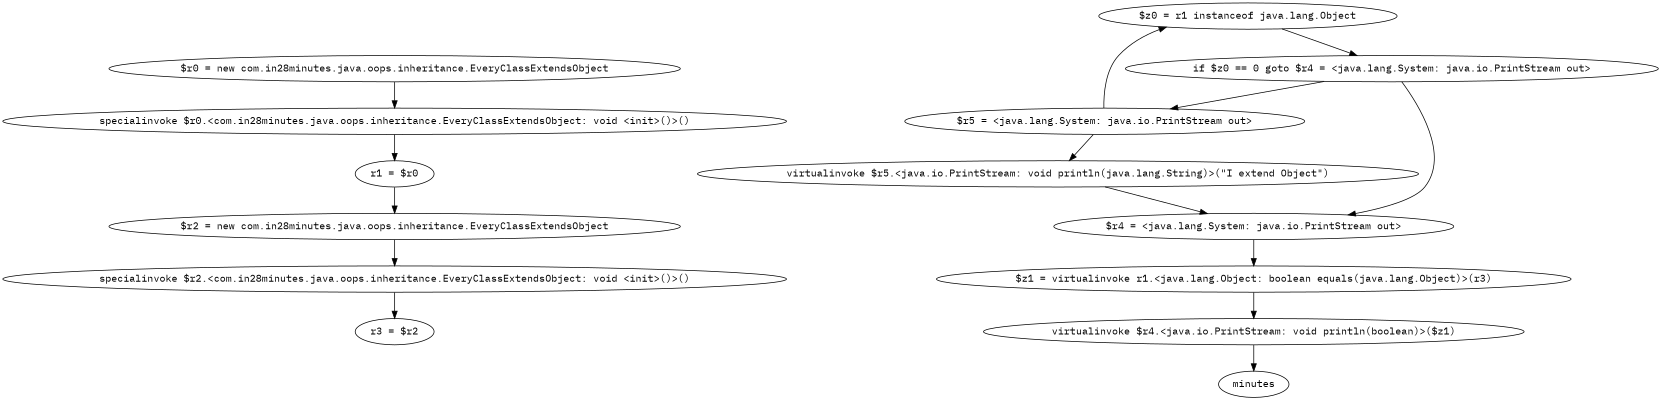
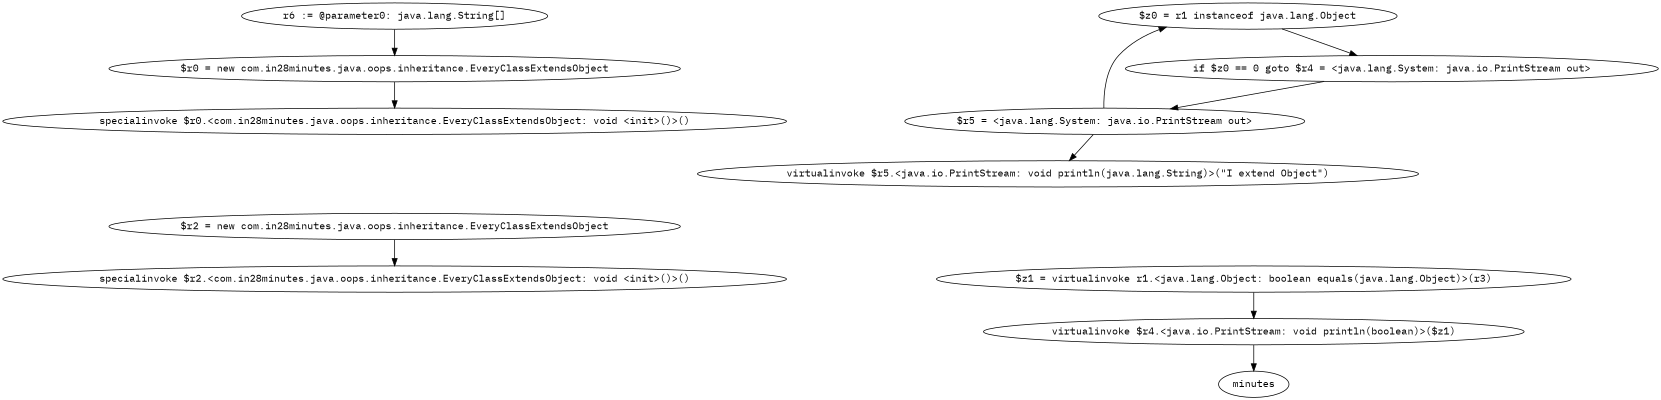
none -> (395, 16)
(395, 174) -> none
(1254, 226) -> none
(395, 332) -> none
